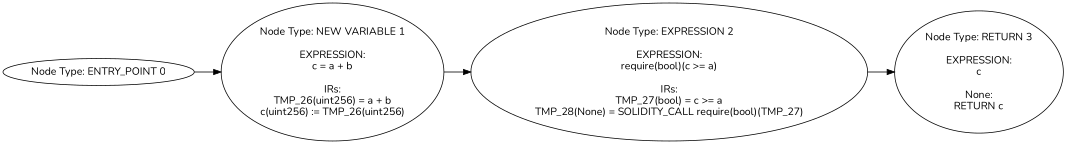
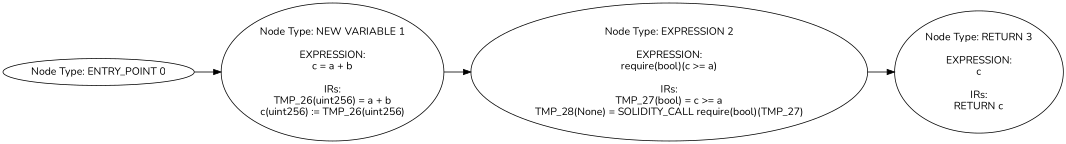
(979, 72) -> (979, 72)
